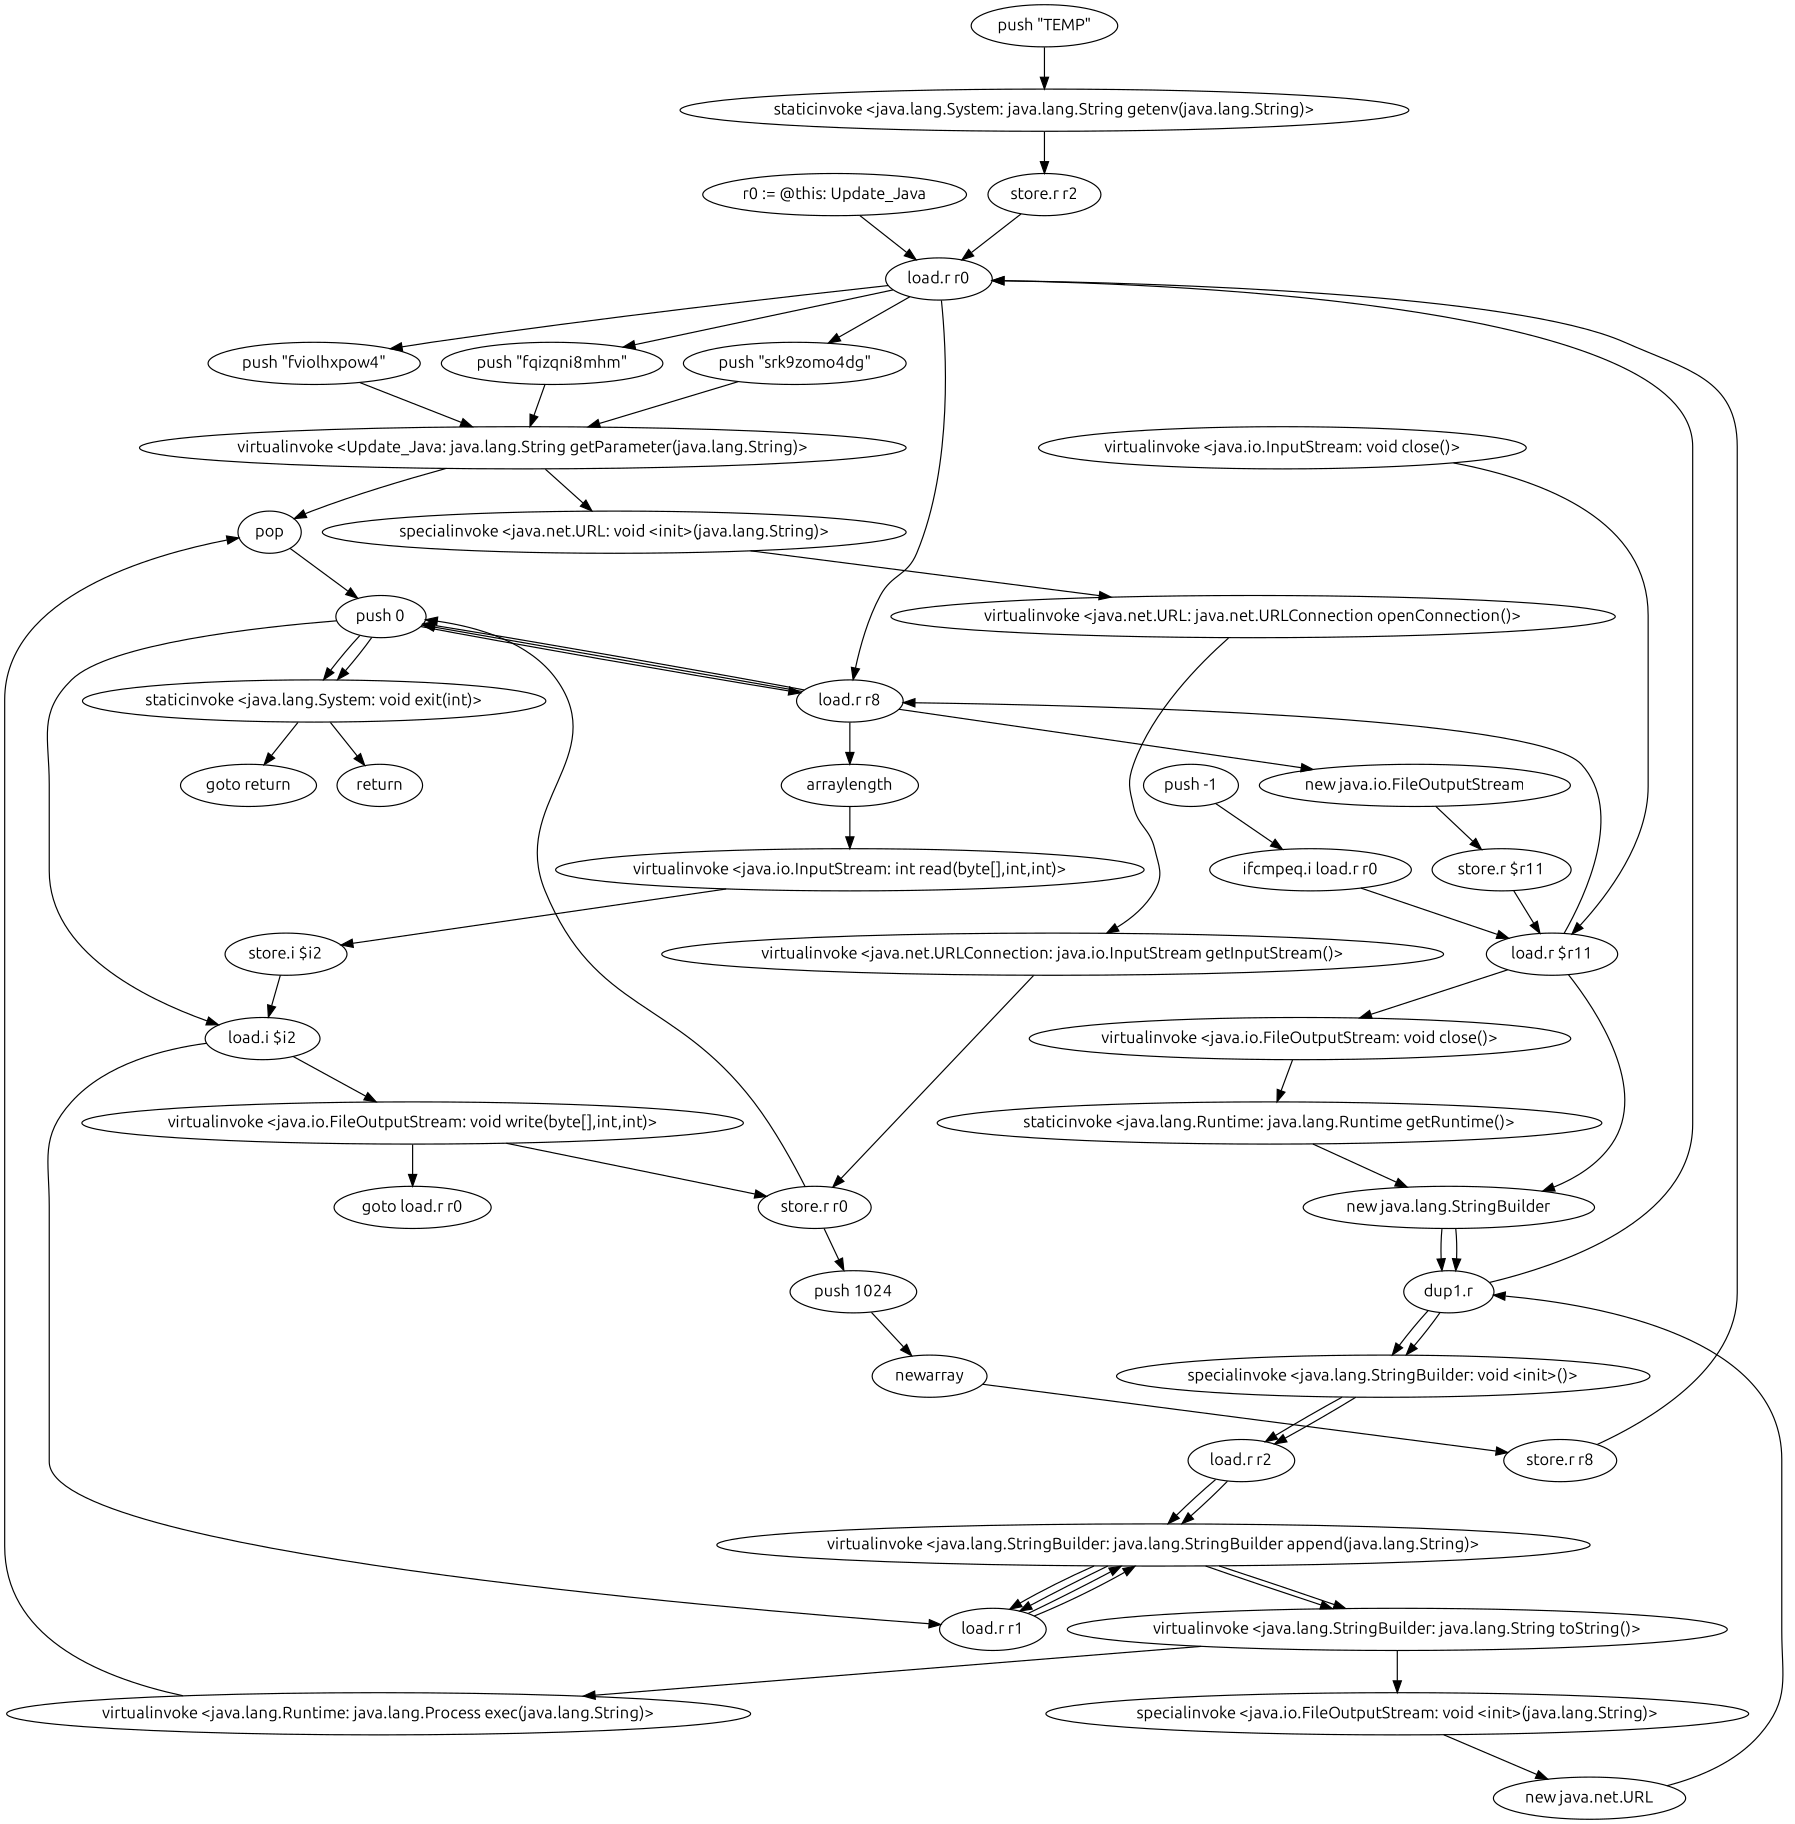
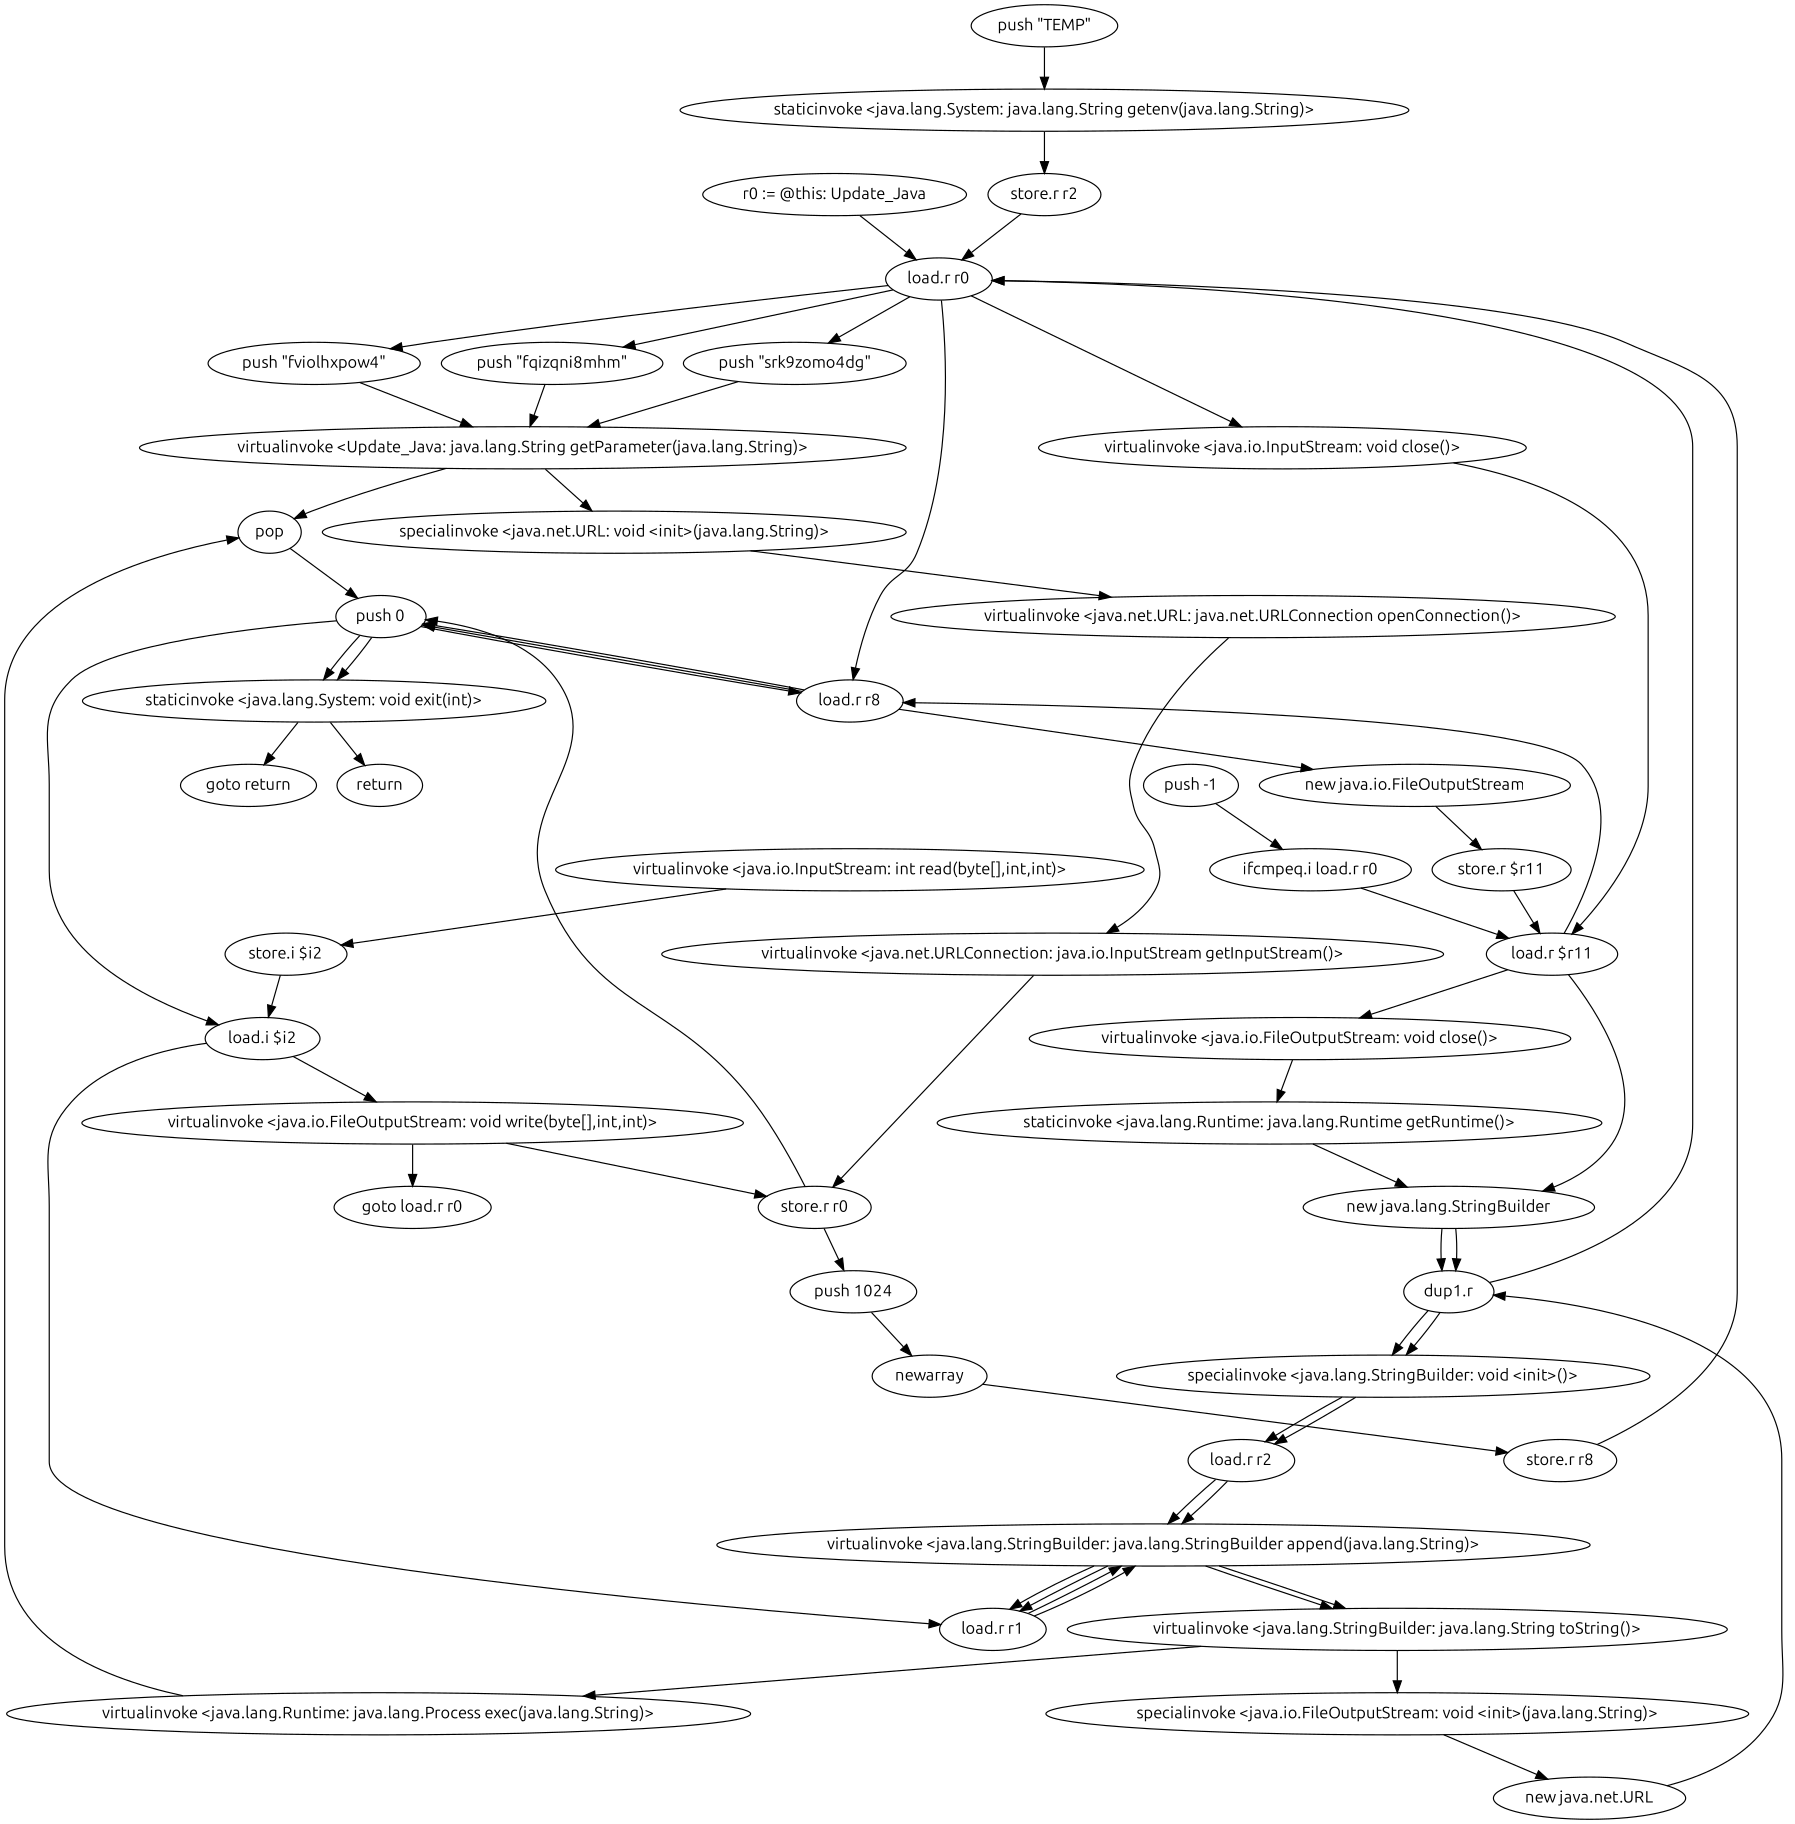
none -> (1101, 359)
(850, 785) -> none
